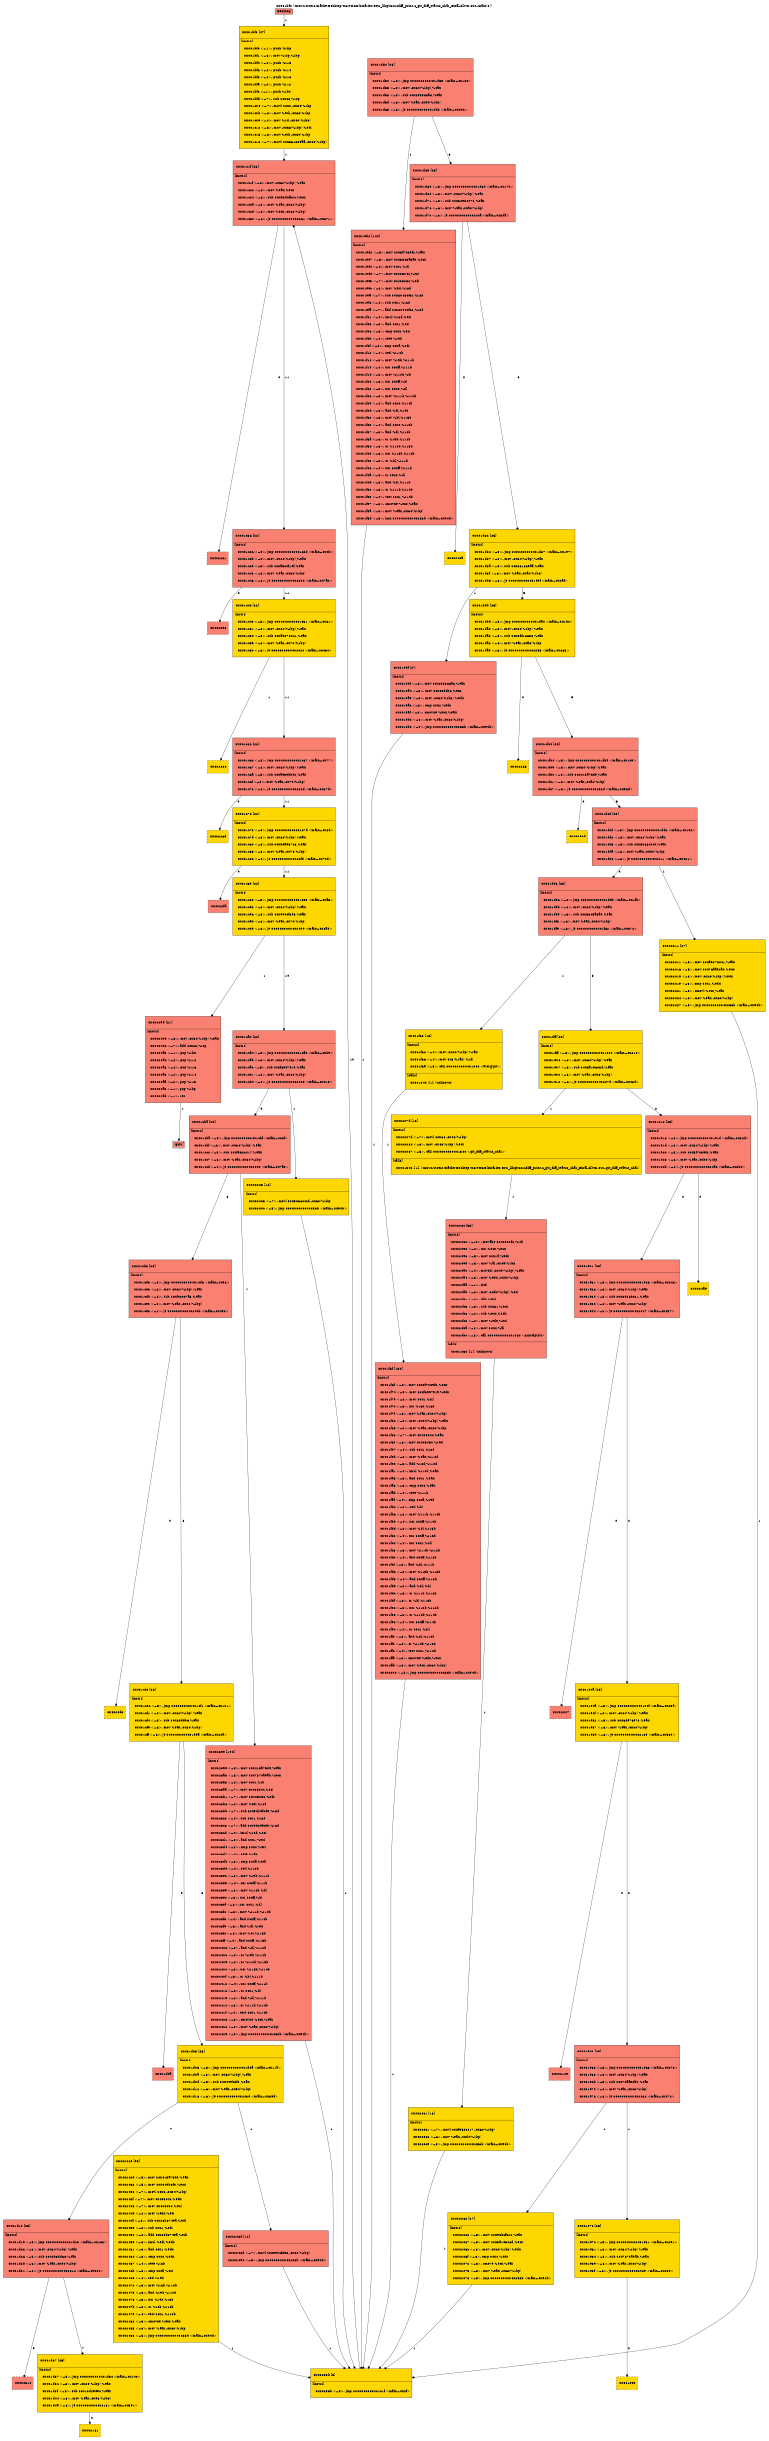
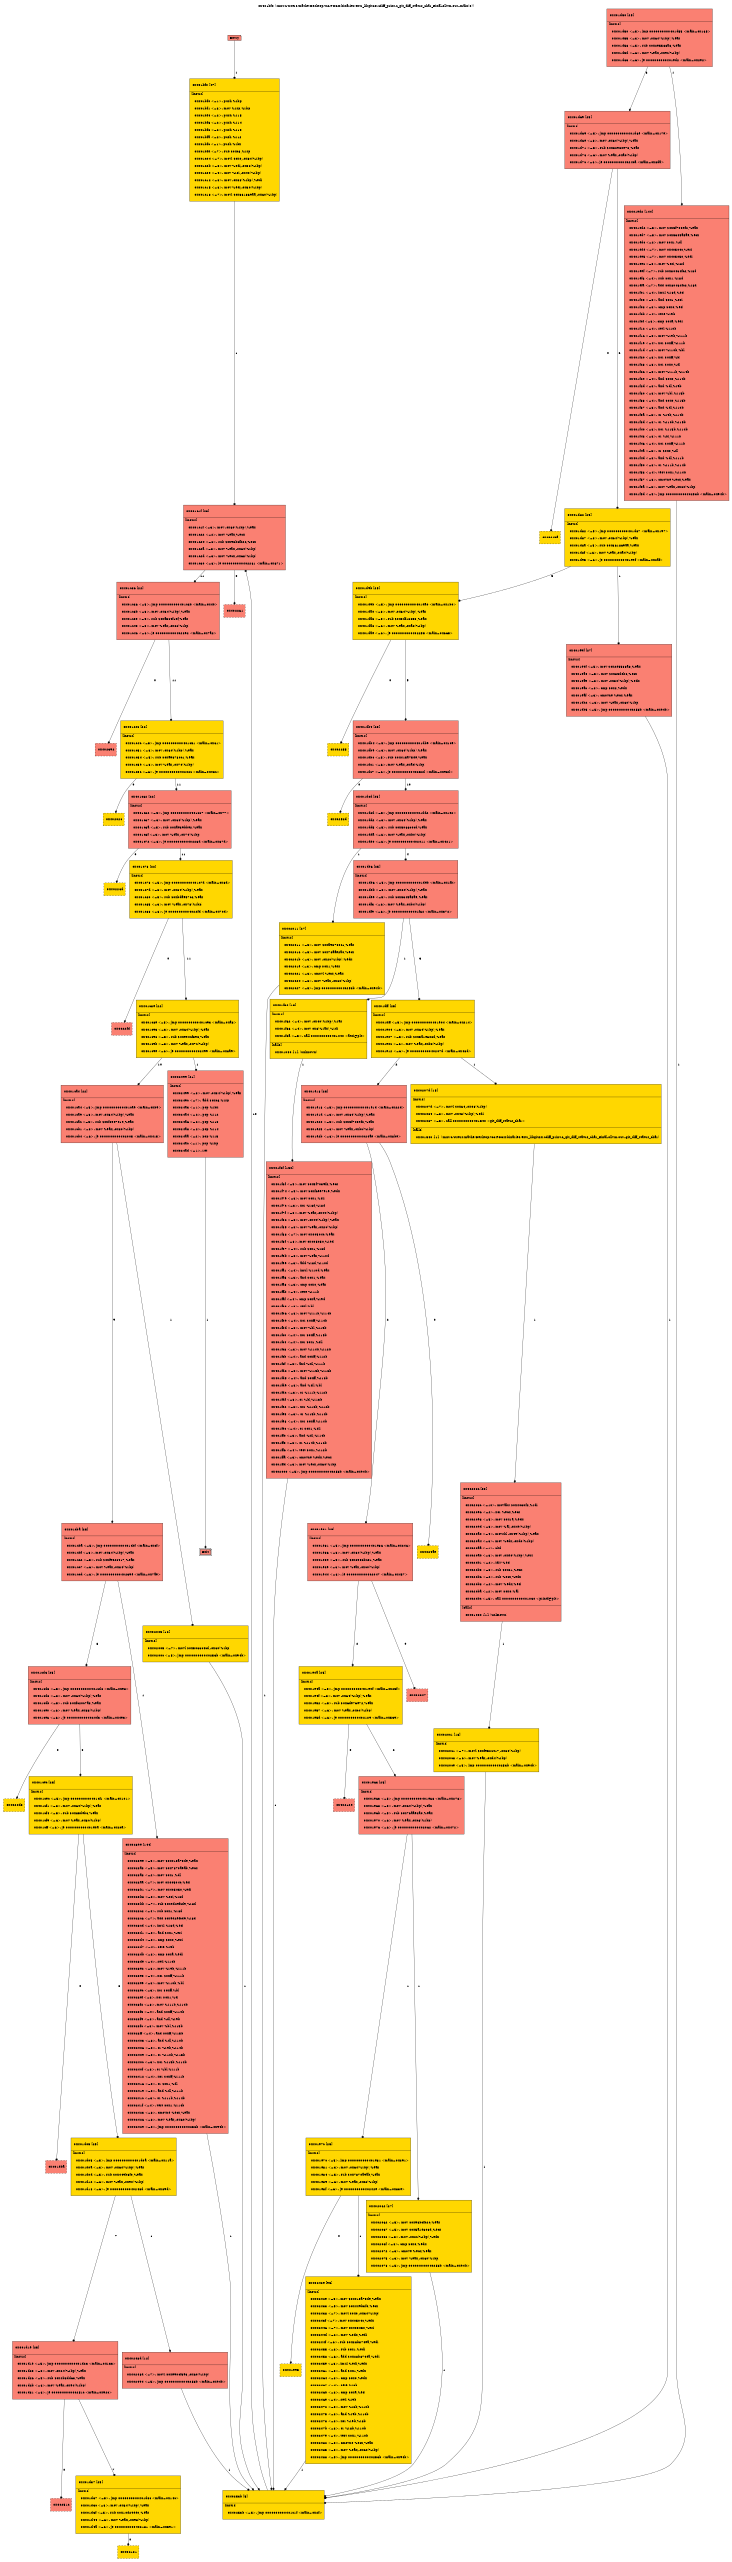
(284, 11) -> (234, 38)
(269, 697) -> (133, 785)
(617, 802) -> (408, 785)
none -> (358, 2235)
